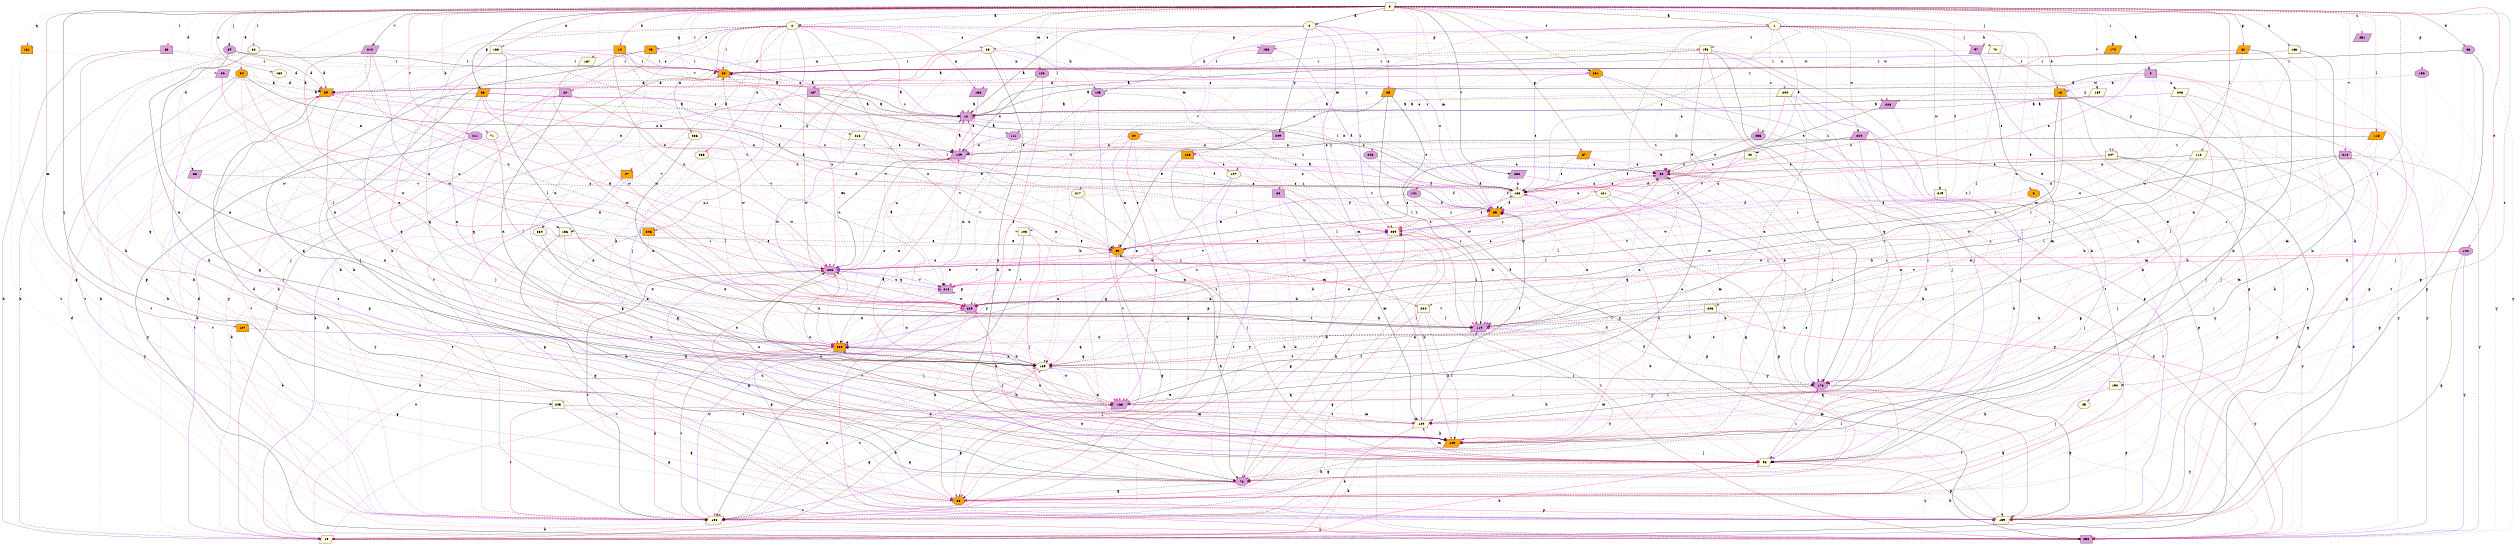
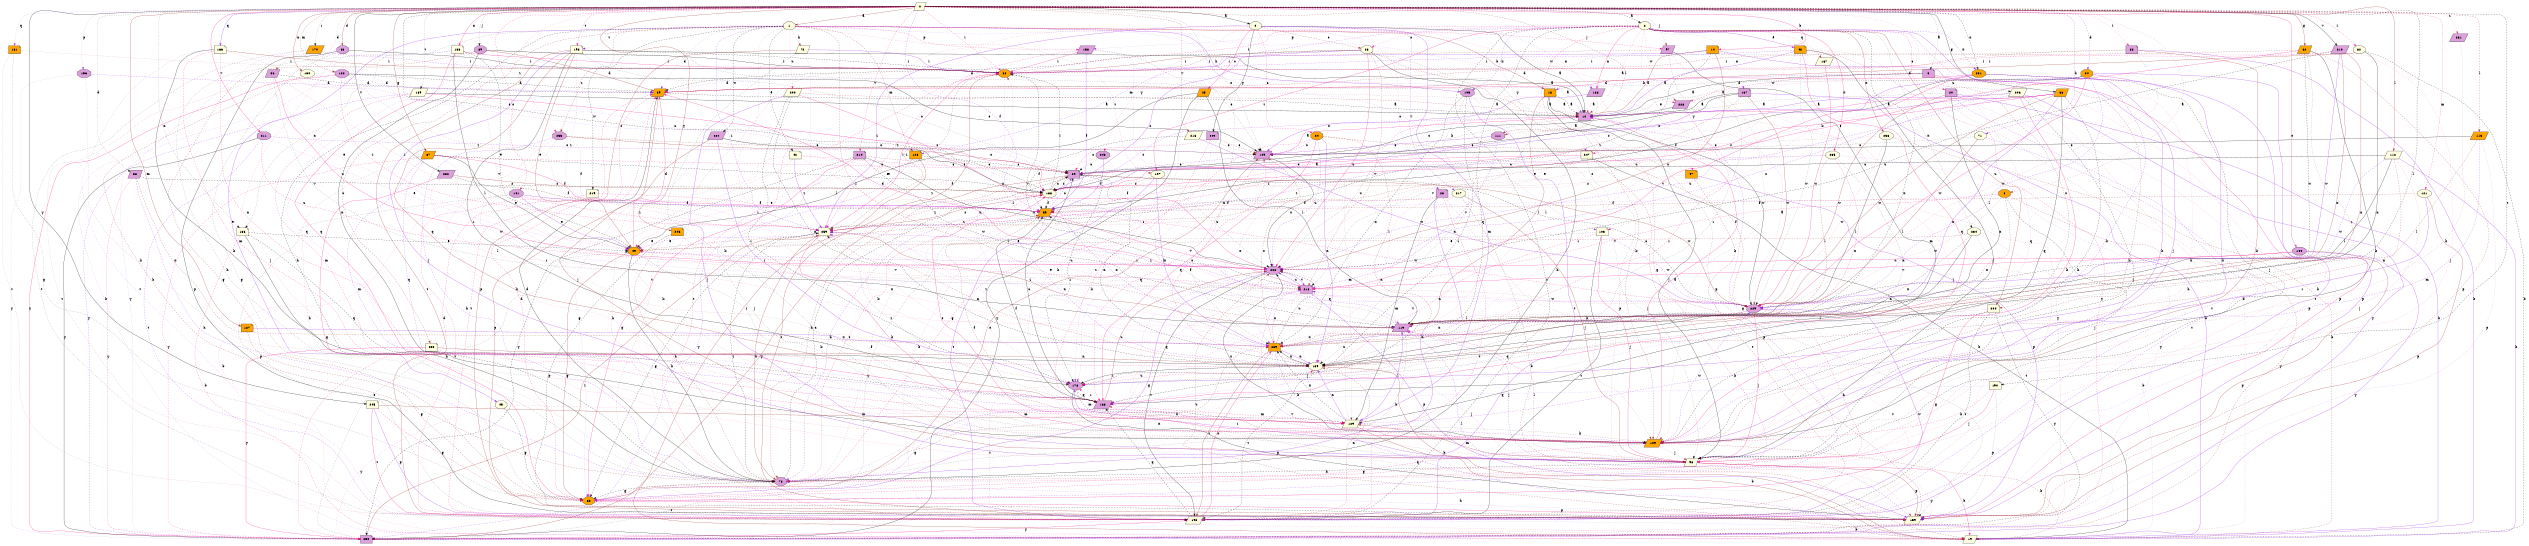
(1597, 318) -> none
